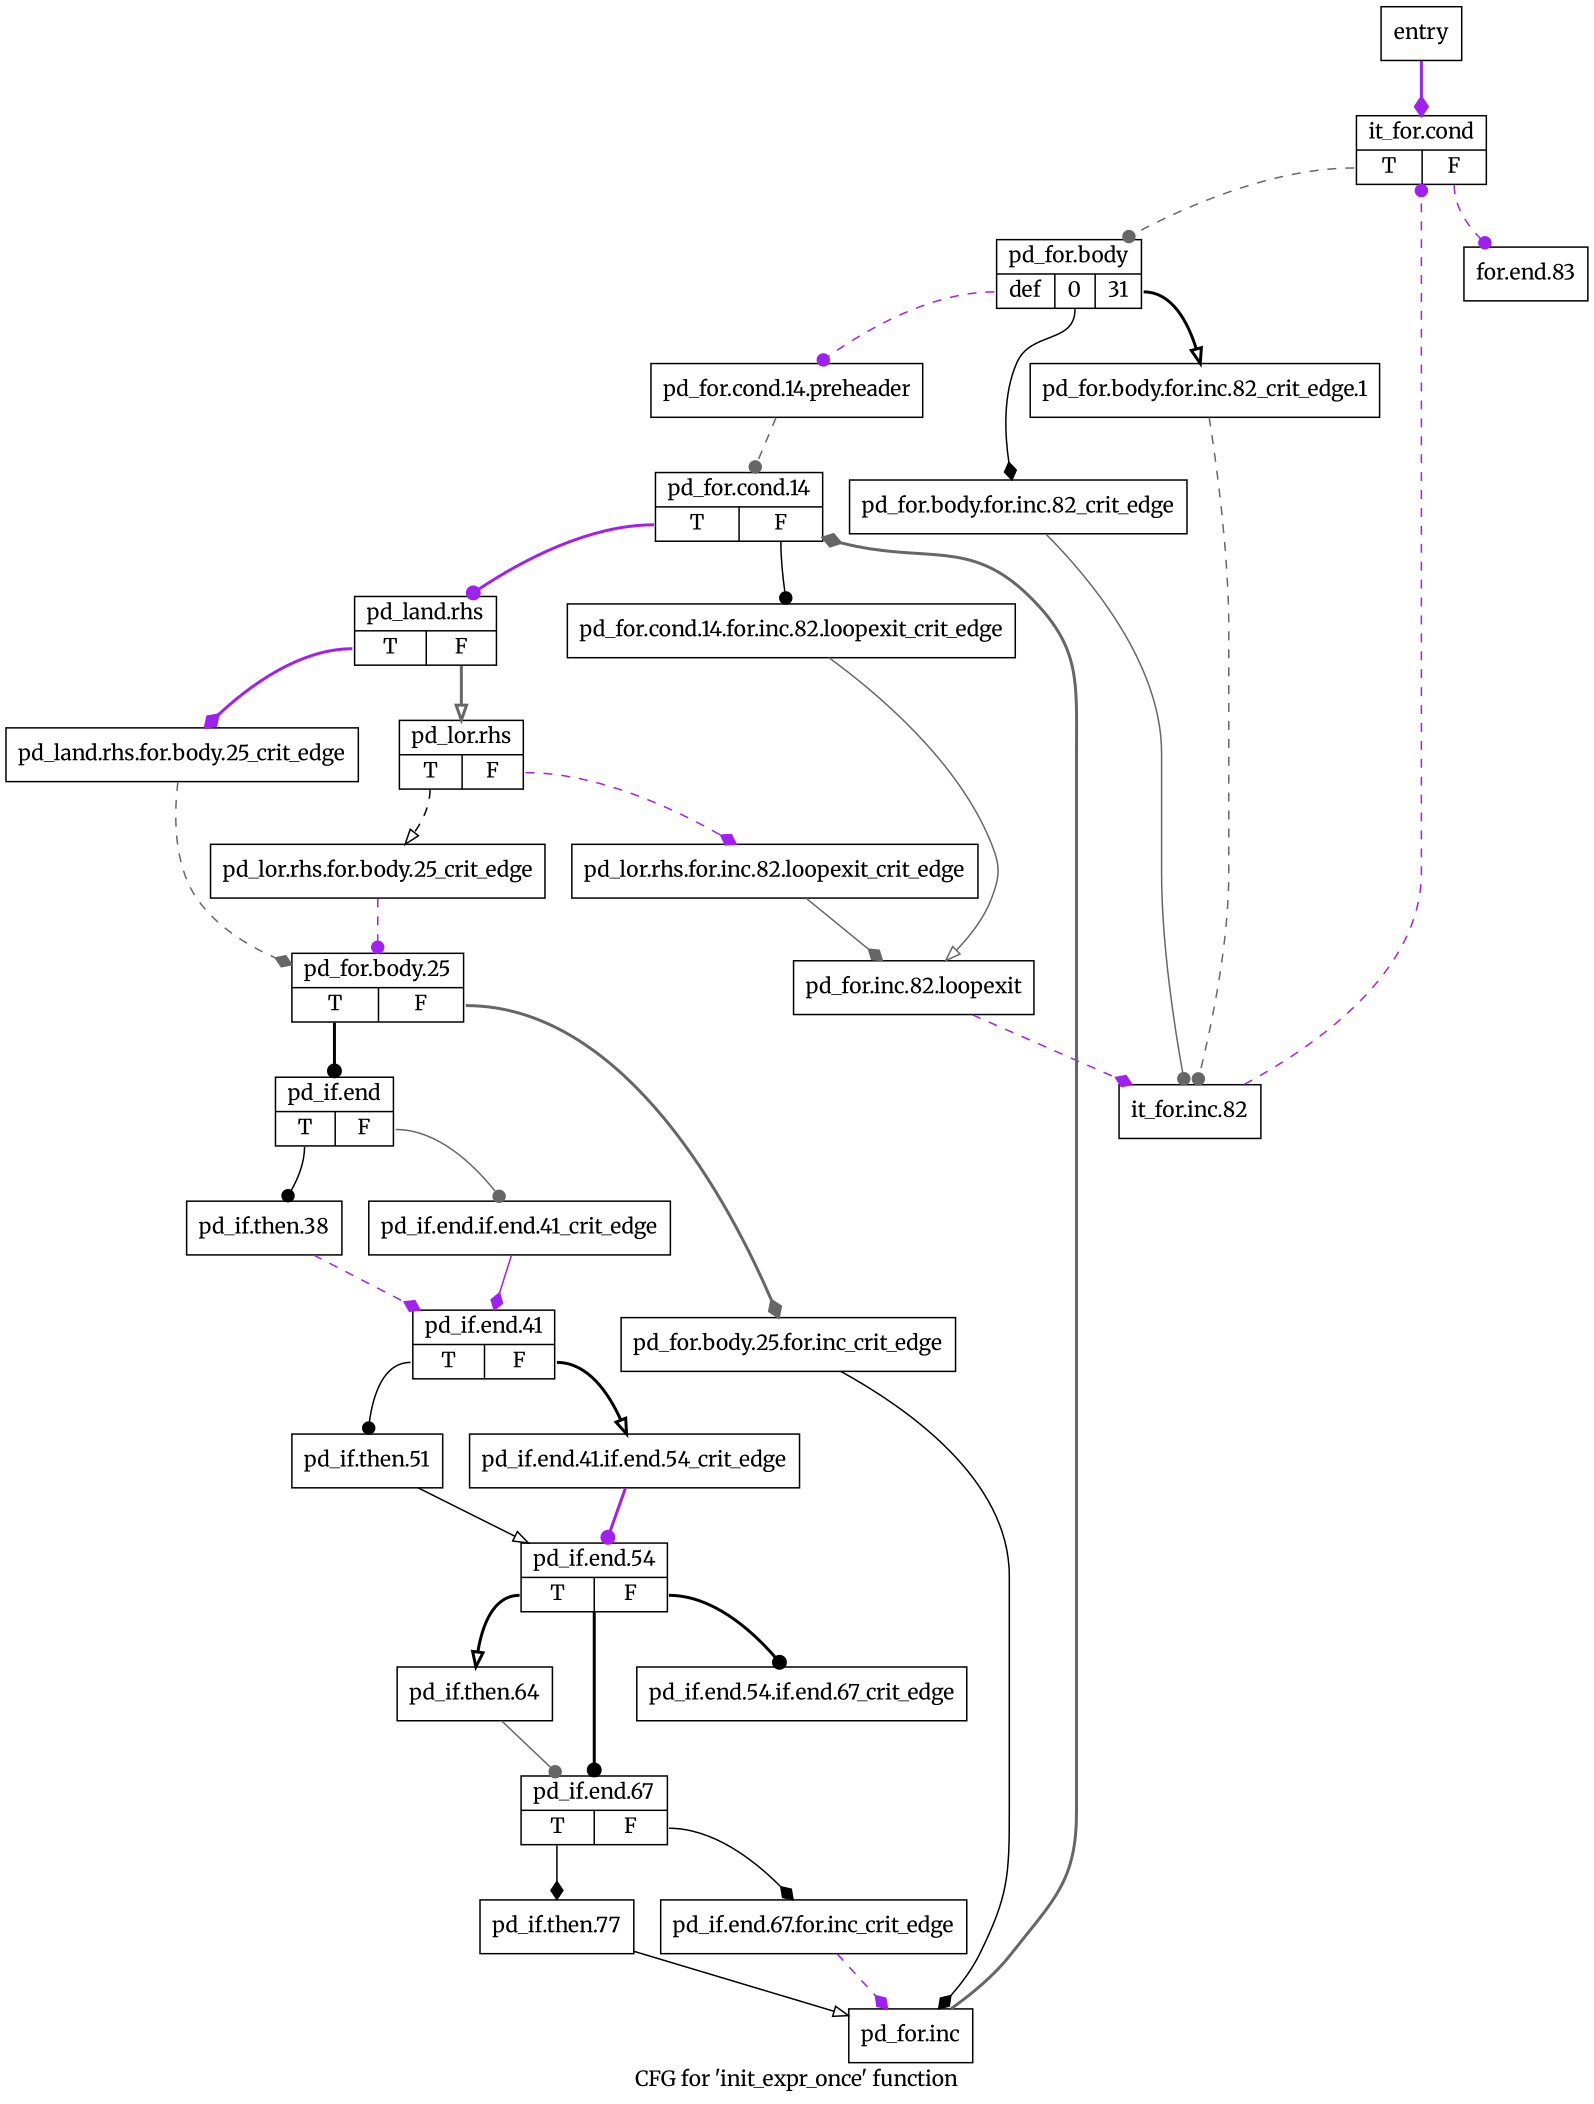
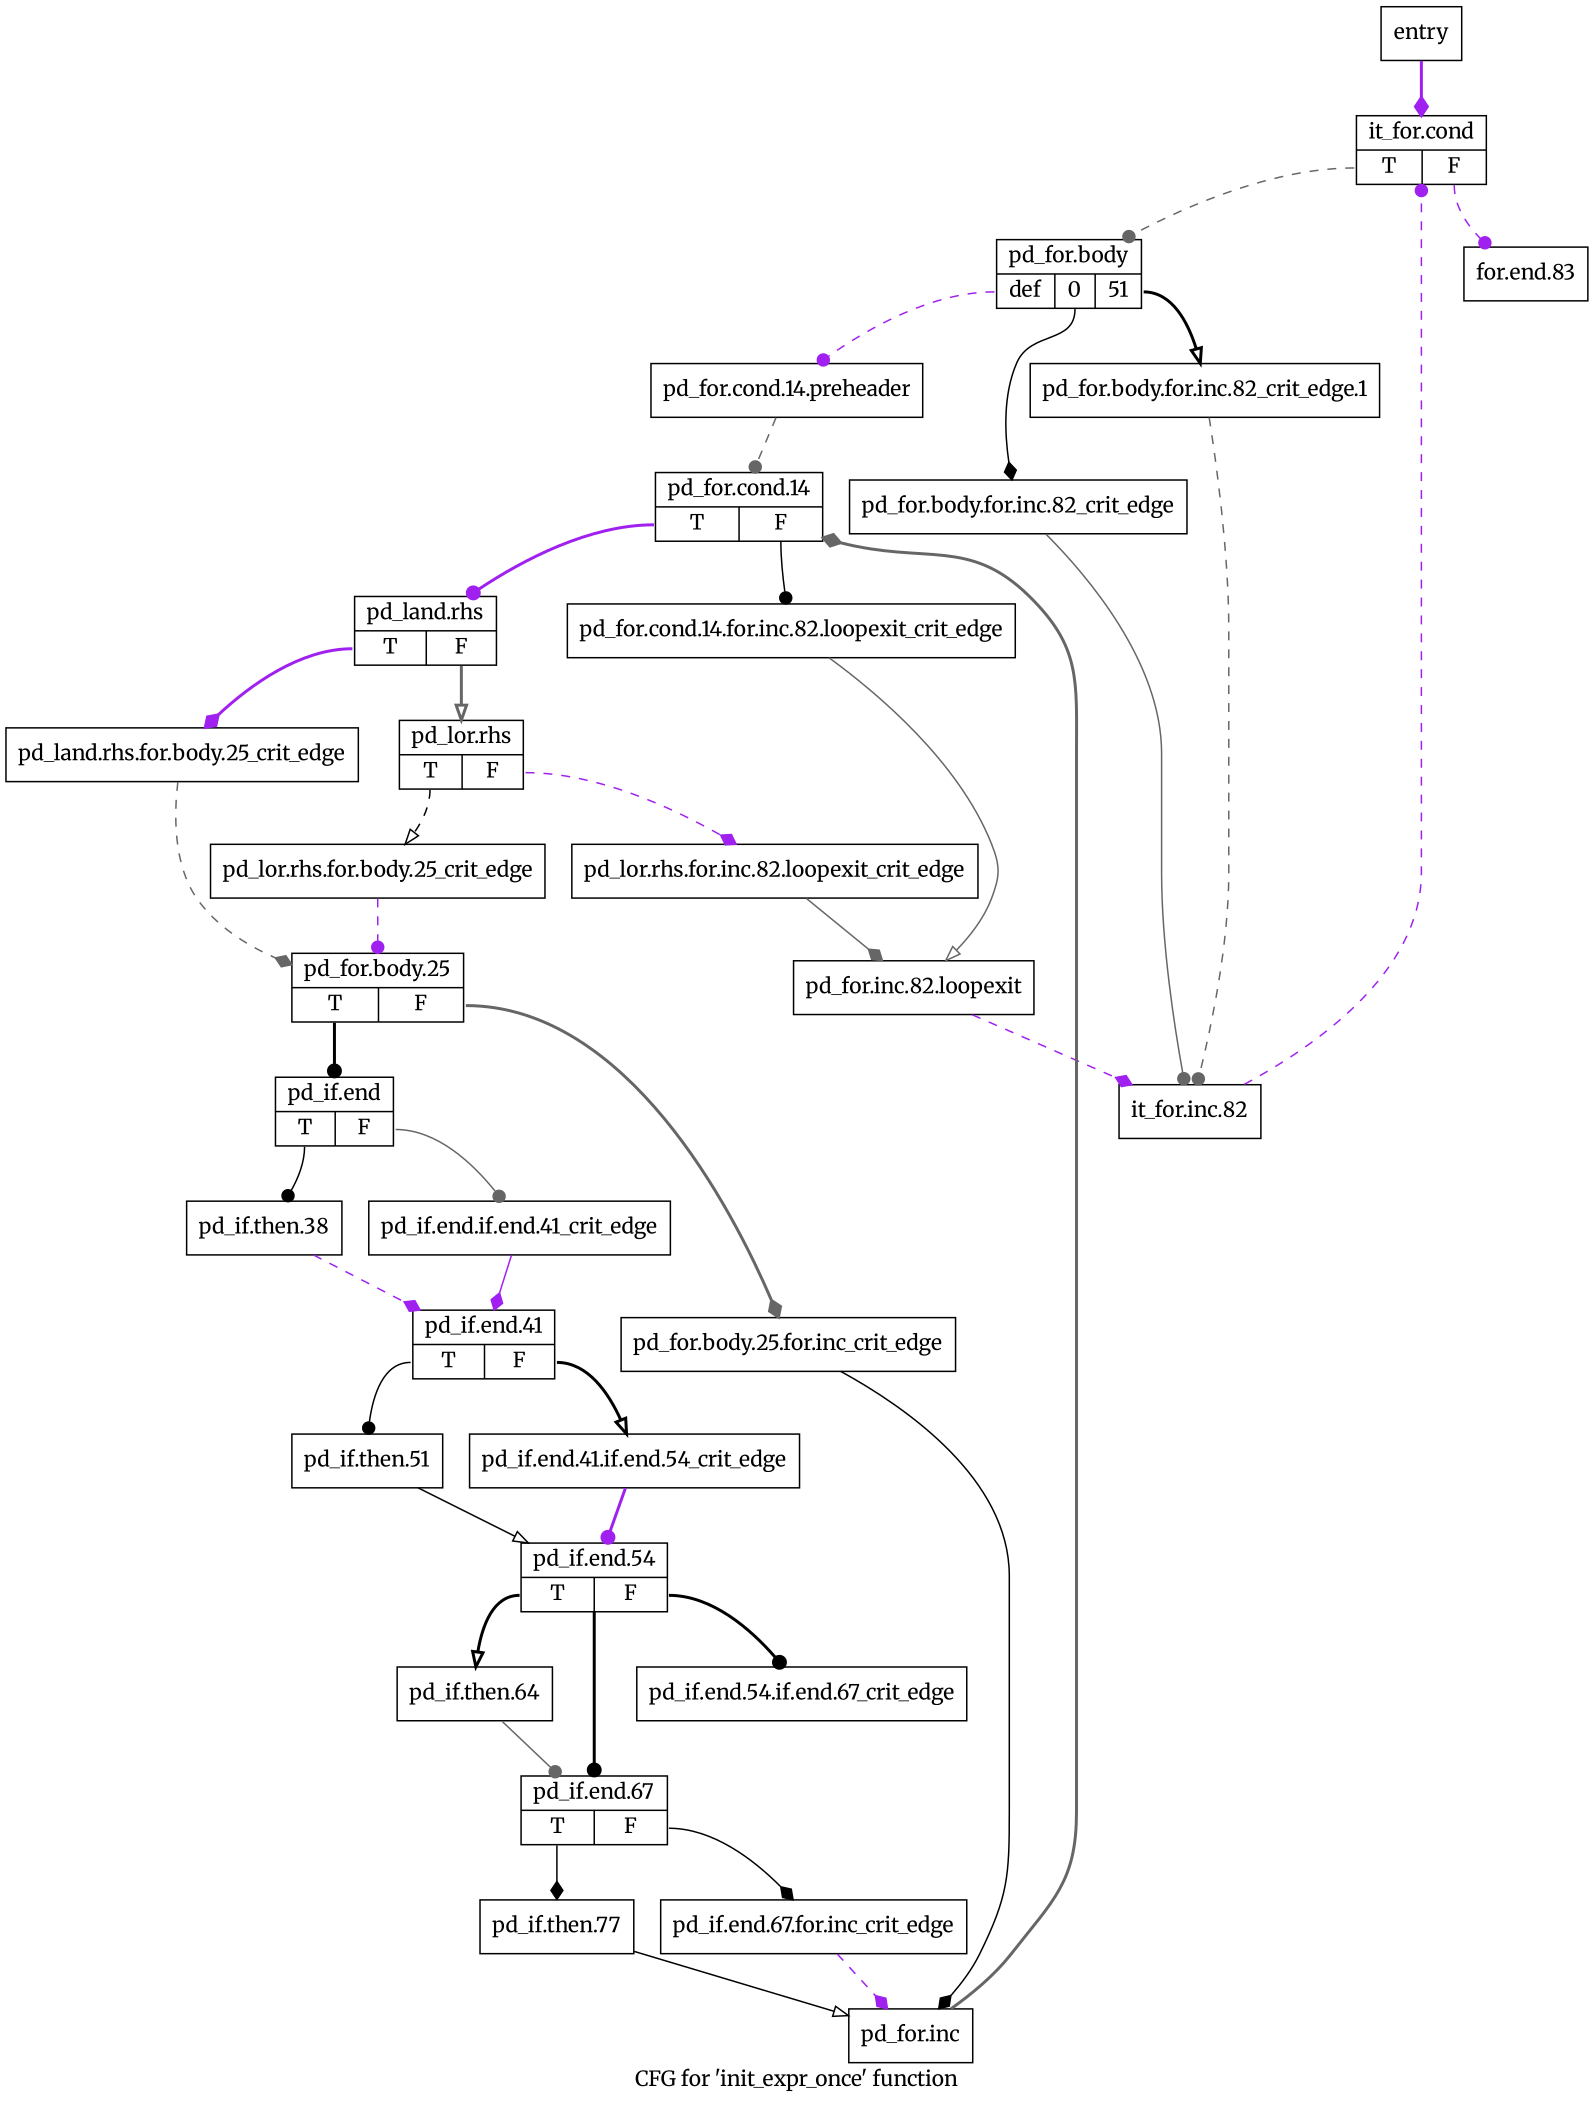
(1118, 290) -> (1118, 290)
